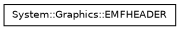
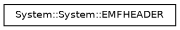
(90, 15) -> (90, 15)
